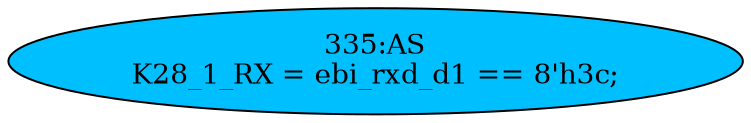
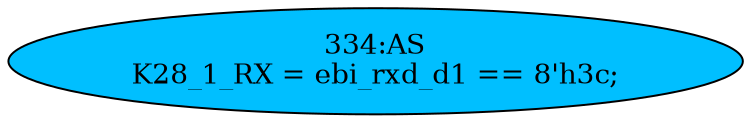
(376, 61) -> (376, 61)
